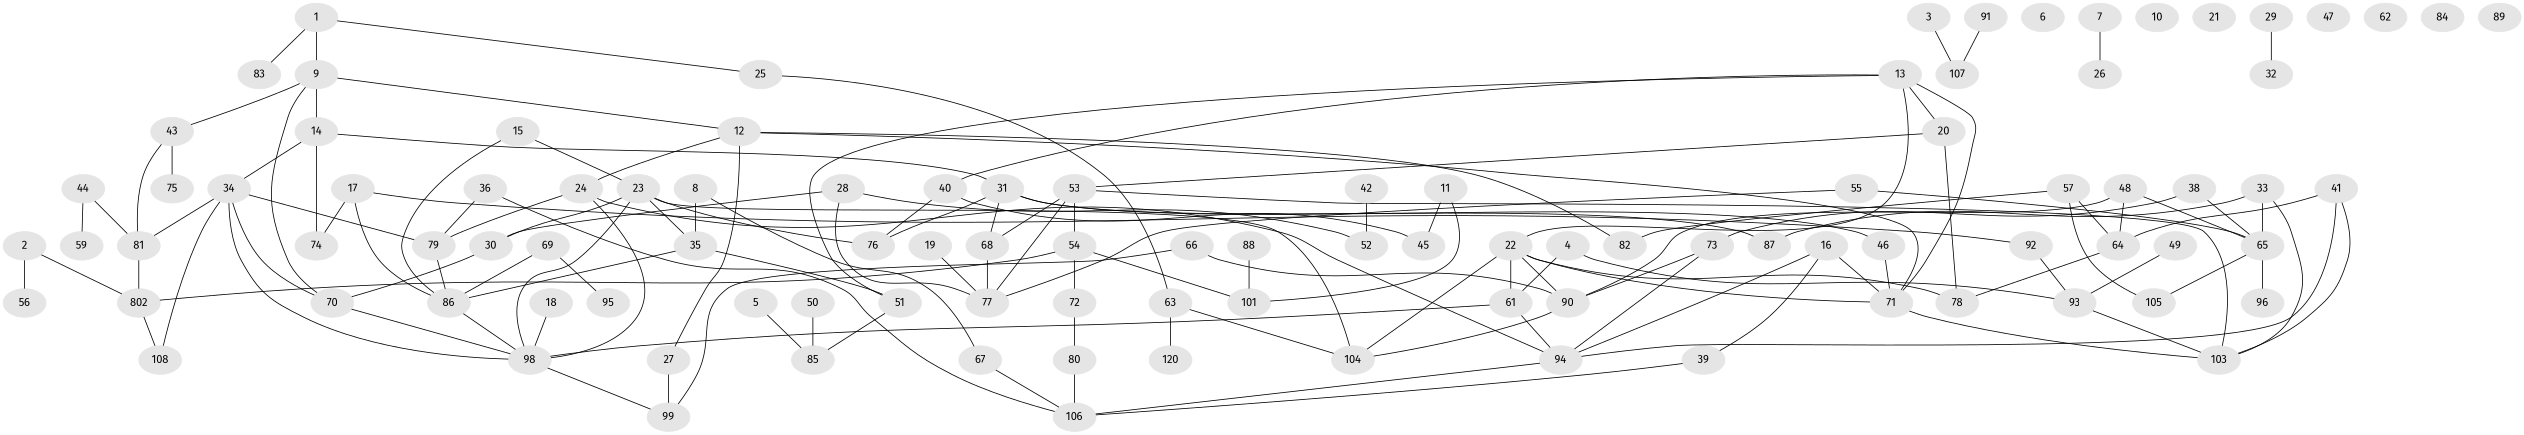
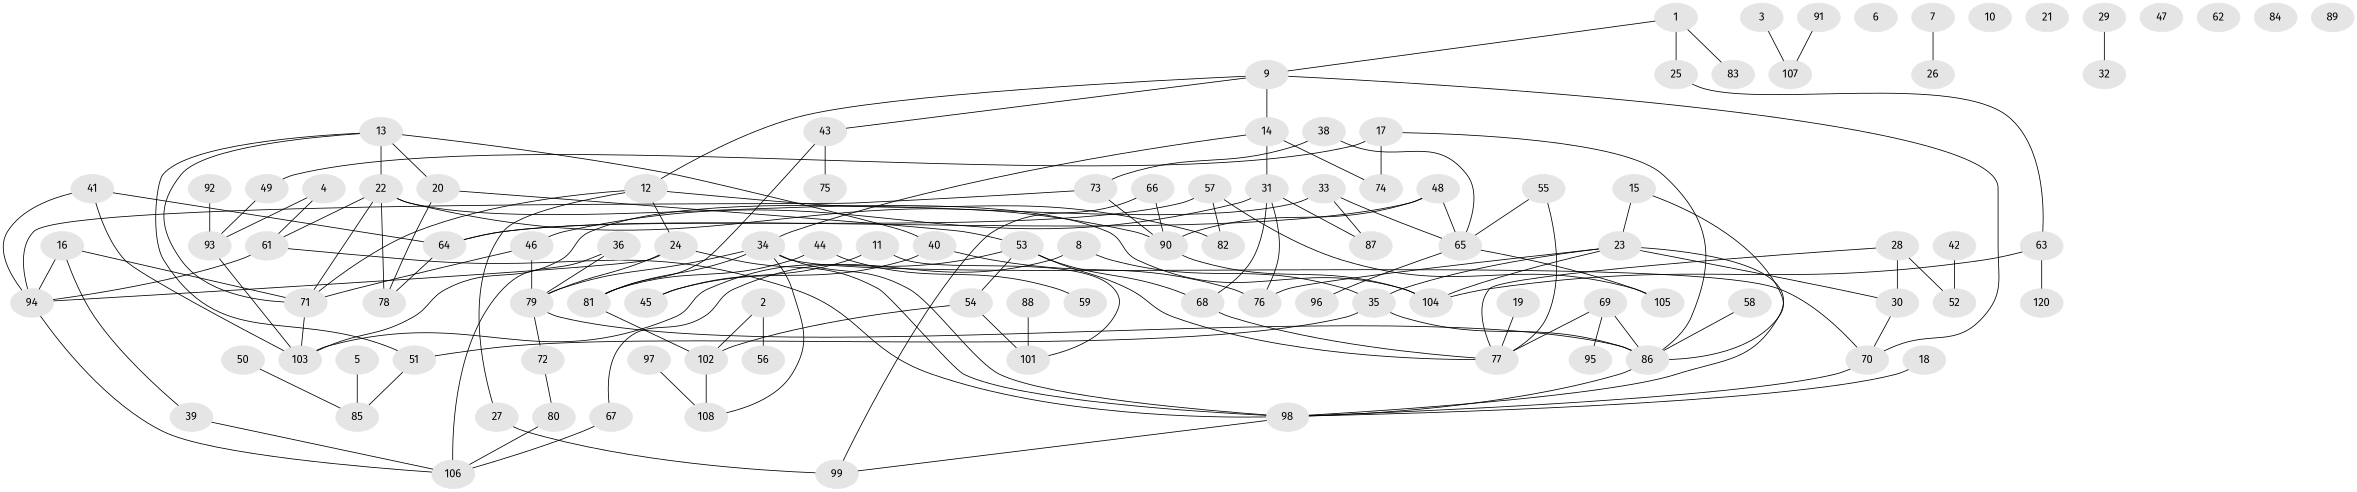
(987, 222) -> (851, 161)
none -> (532, 277)
(1075, 277) -> (537, 331)
(139, 303) -> (706, 360)
none -> (1750, 303)
none -> (1557, 329)
none -> (649, 360)
